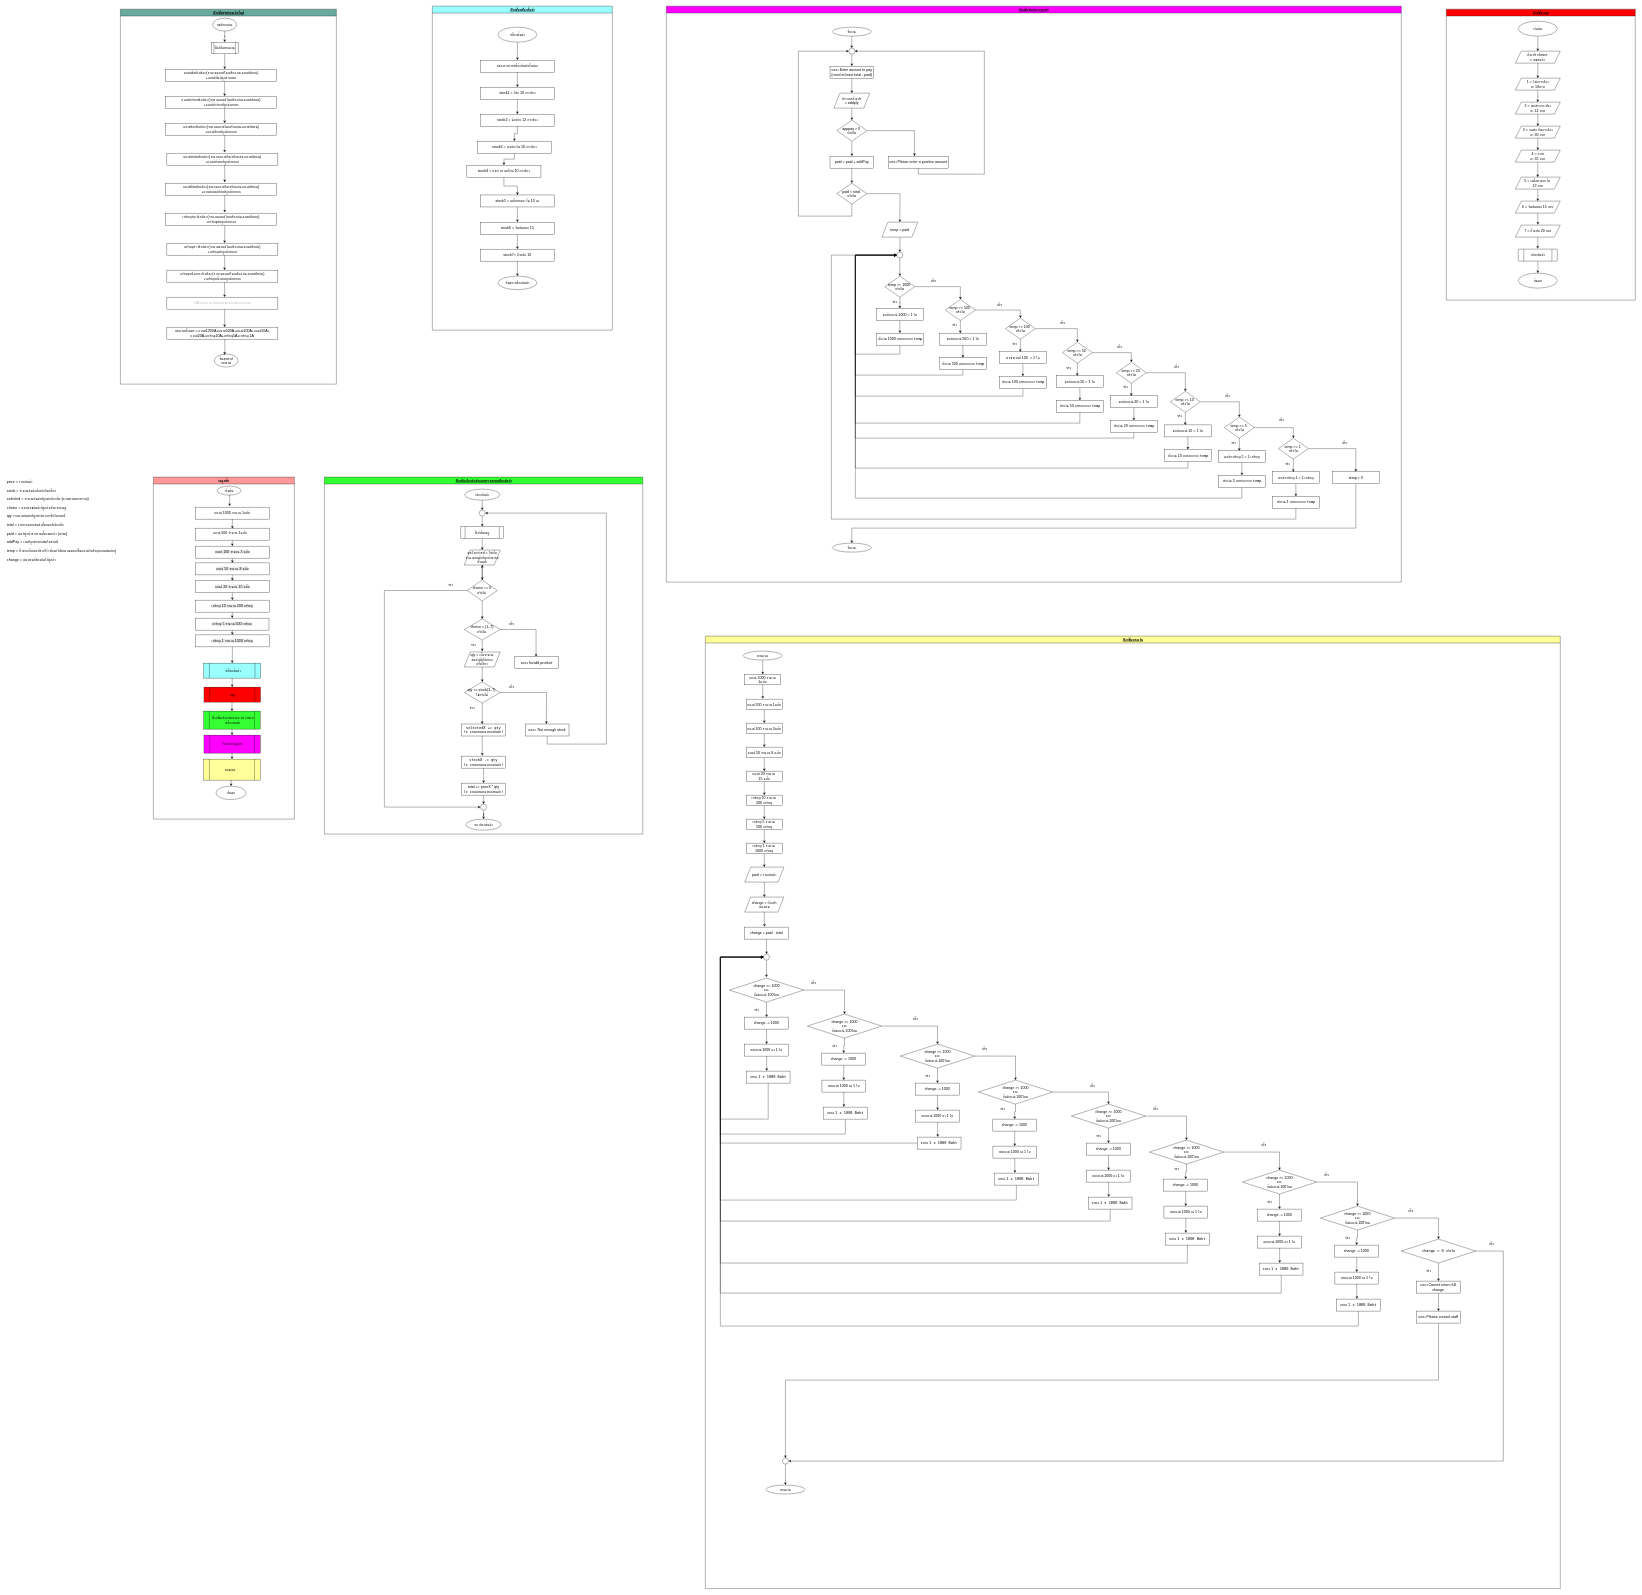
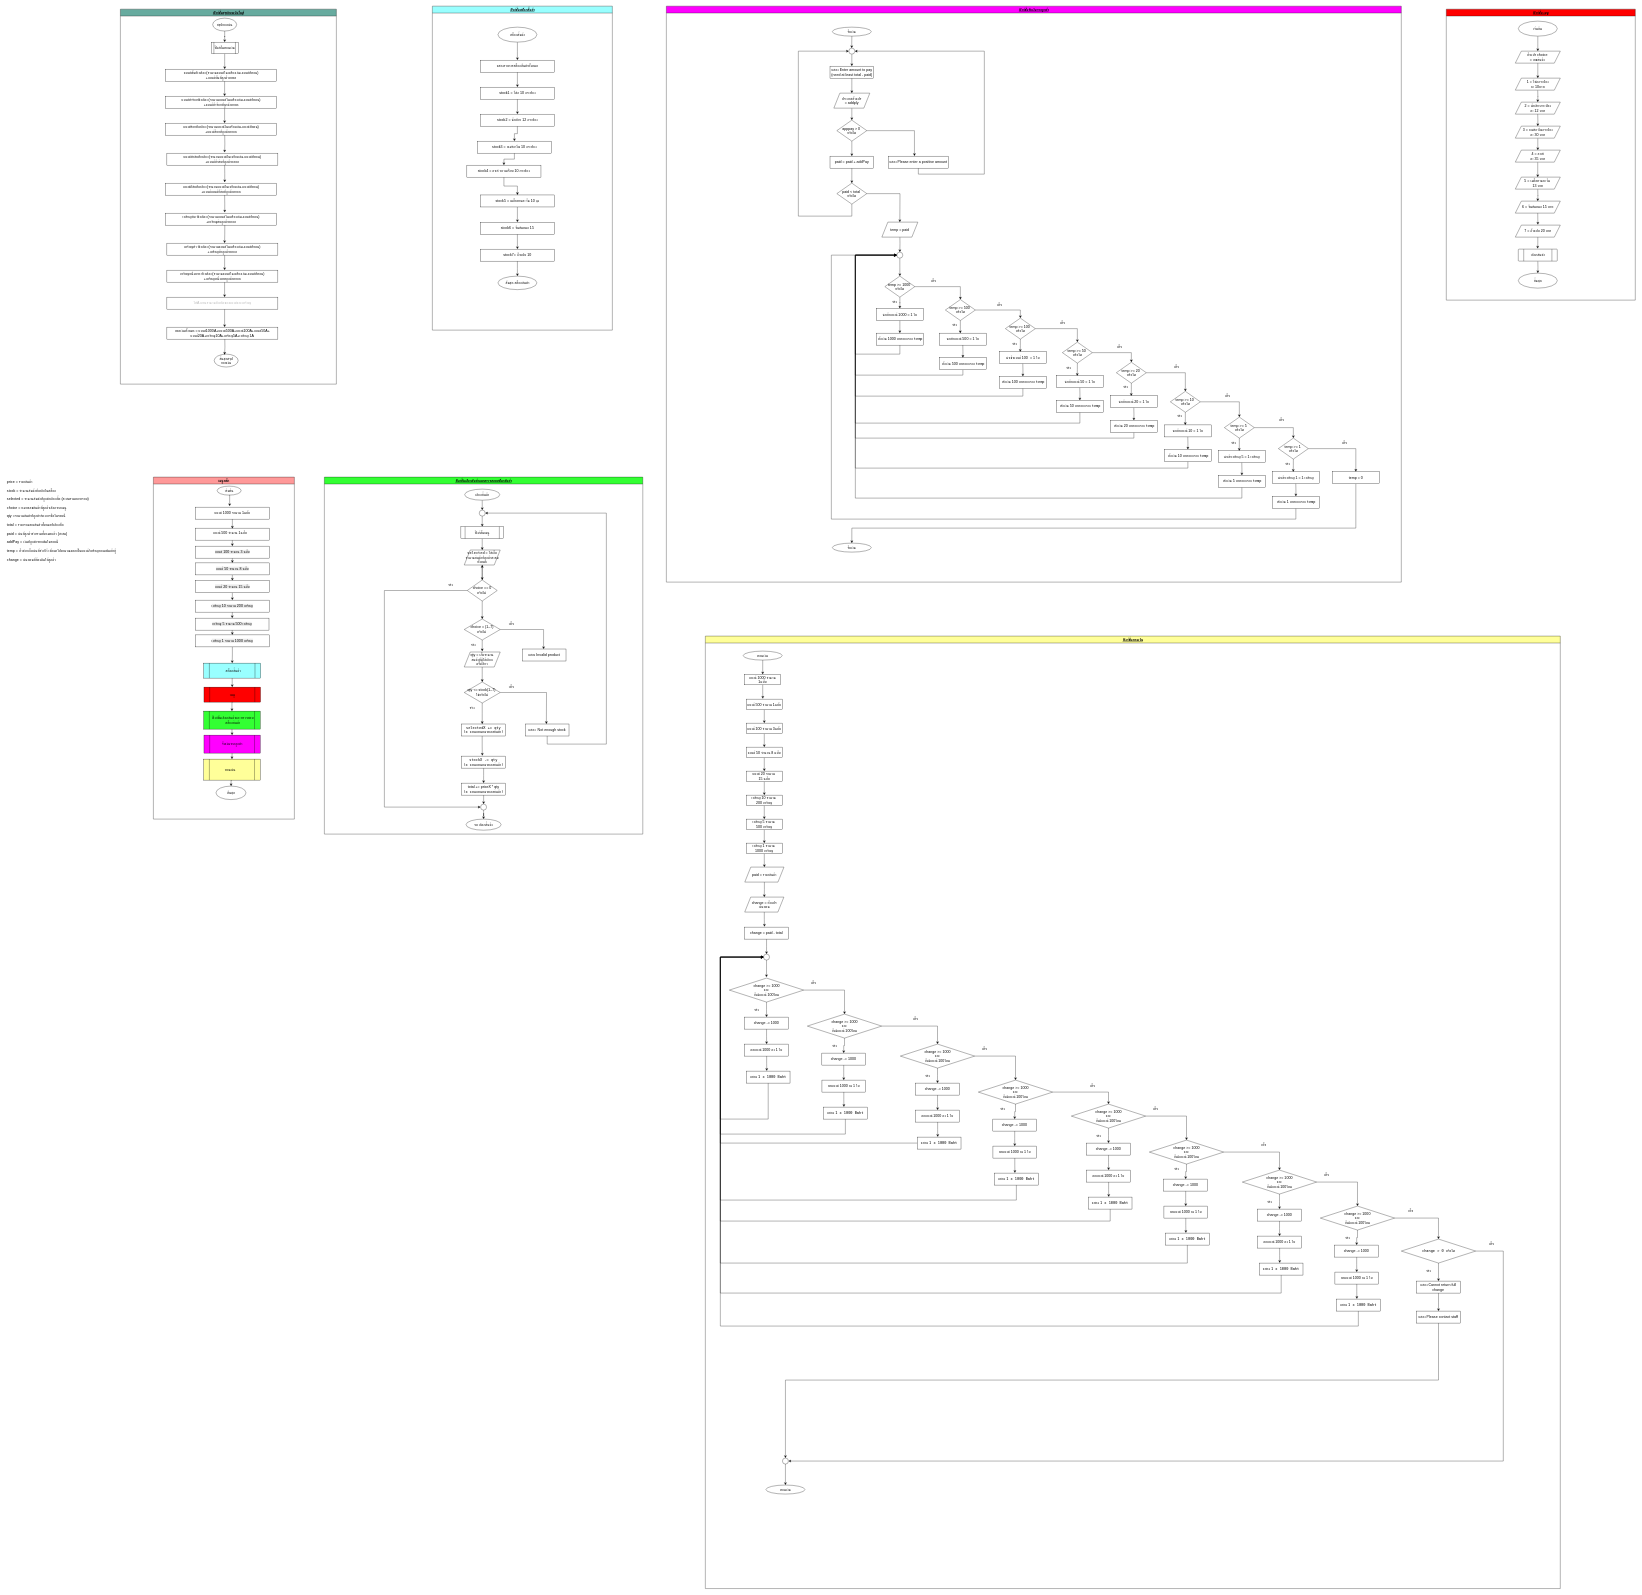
(536, 663) -> (544, 655)
